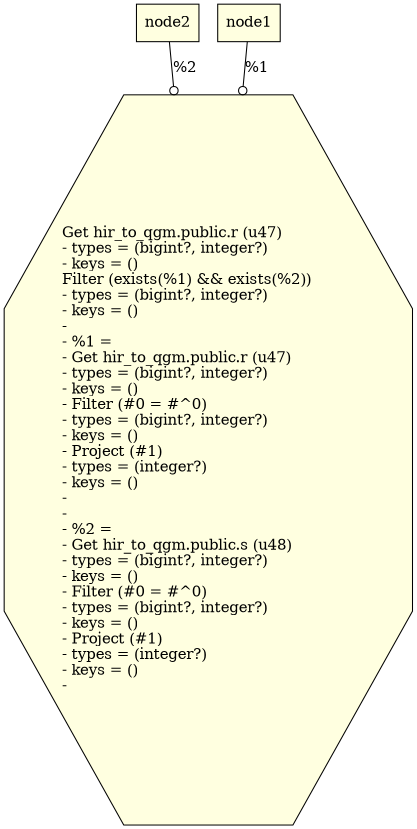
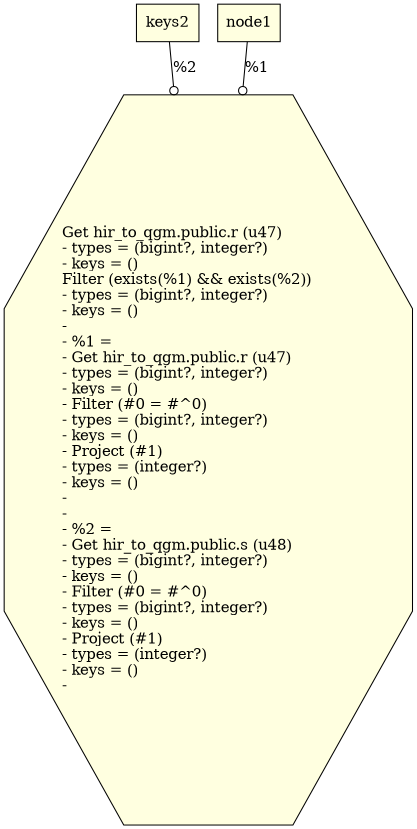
(168, 23) -> (168, 23)
